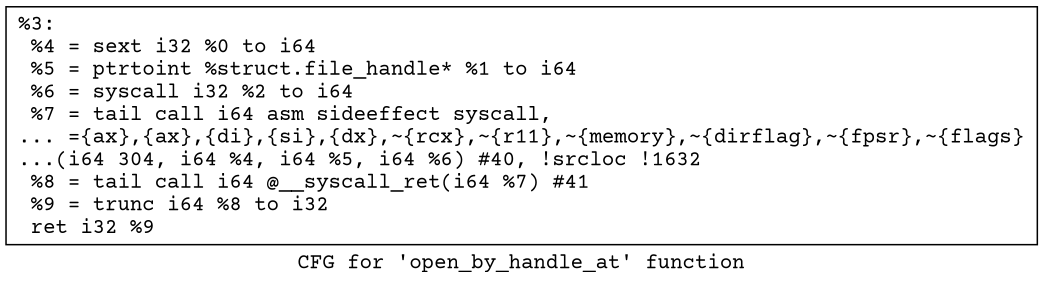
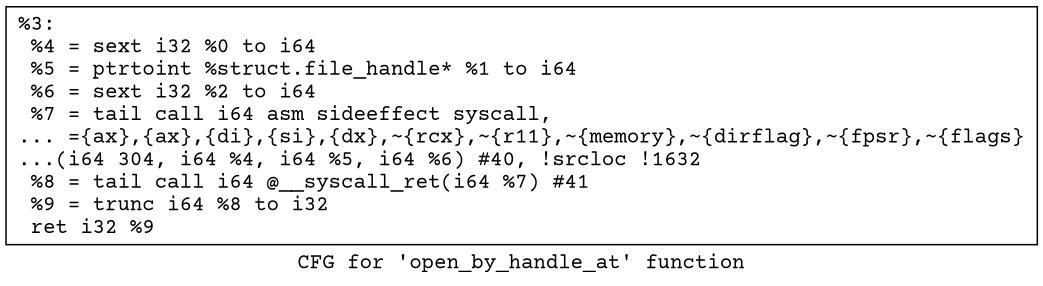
(186, 91) -> (168, 91)
